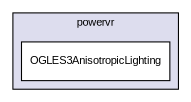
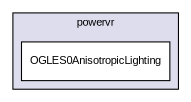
(96, 61) -> (96, 61)
